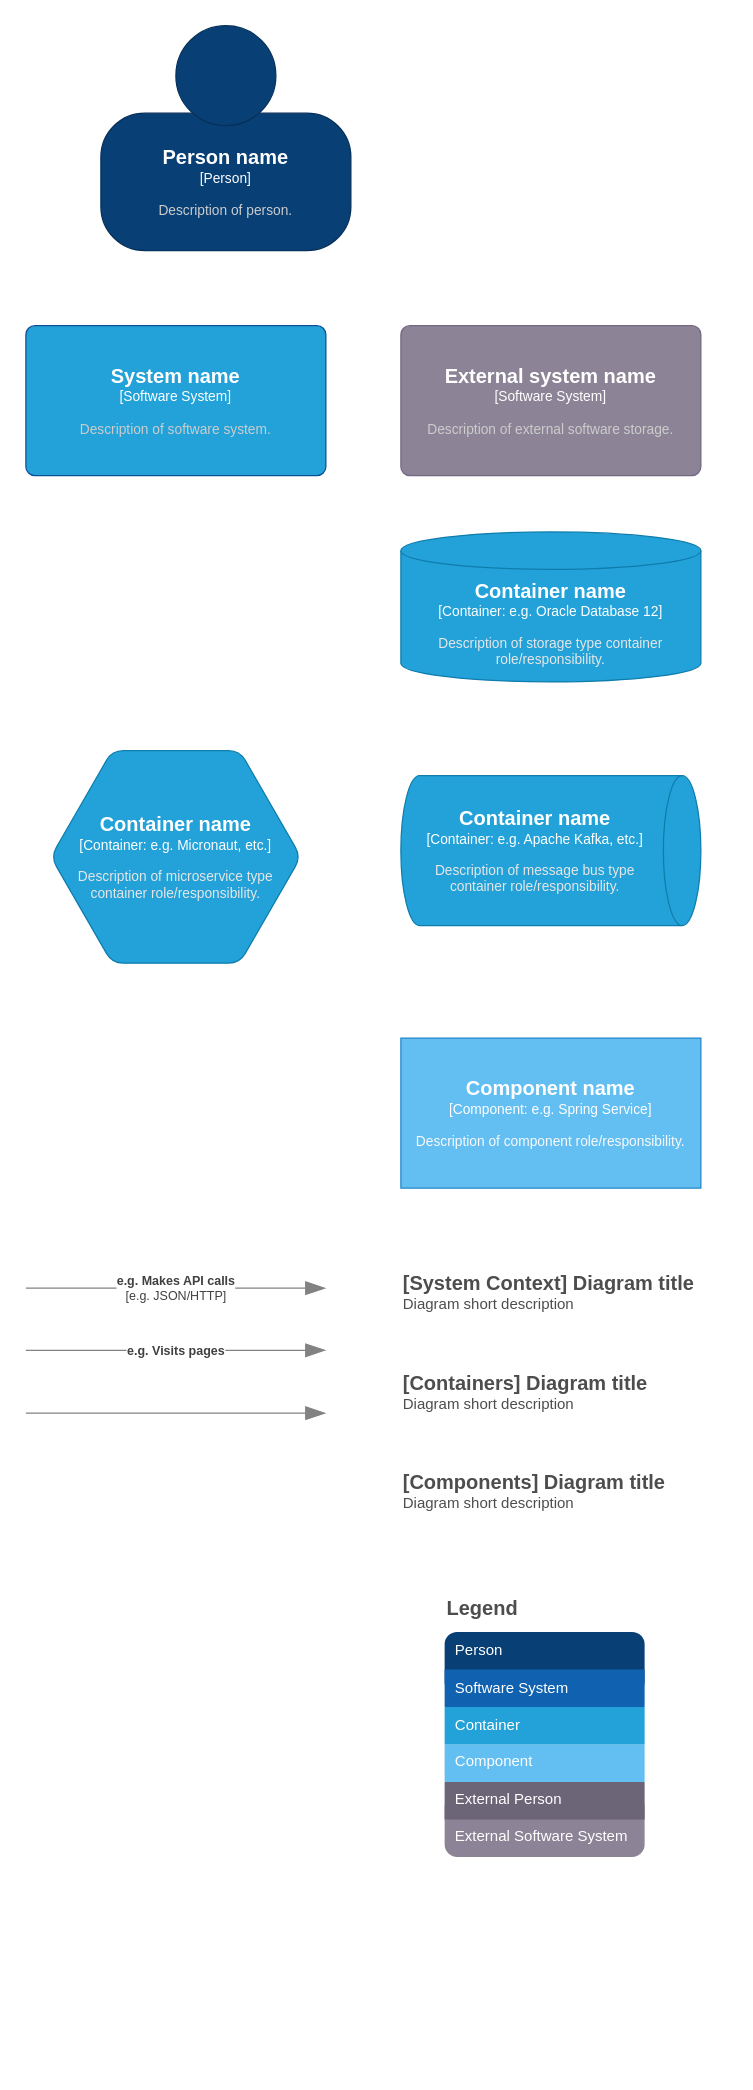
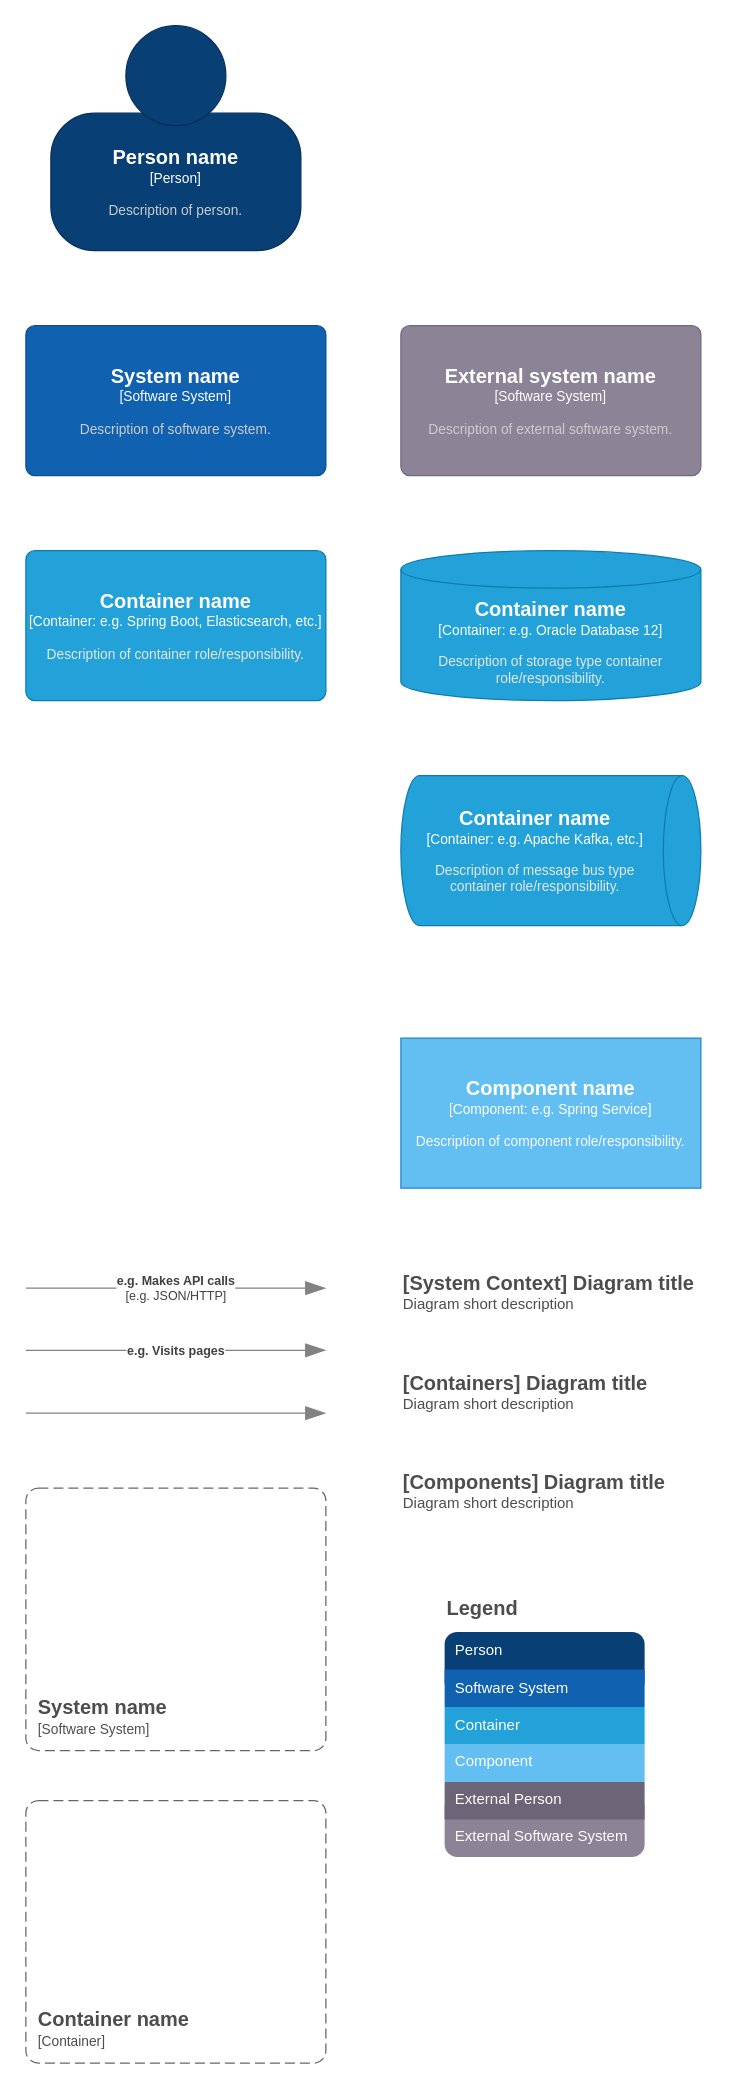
(226, 138) -> (176, 138)
(176, 401) -> (176, 401)
(551, 401) -> (551, 401)
(551, 607) -> (551, 626)
none -> (176, 626)
(176, 857) -> none
none -> (176, 1619)
none -> (176, 1932)
